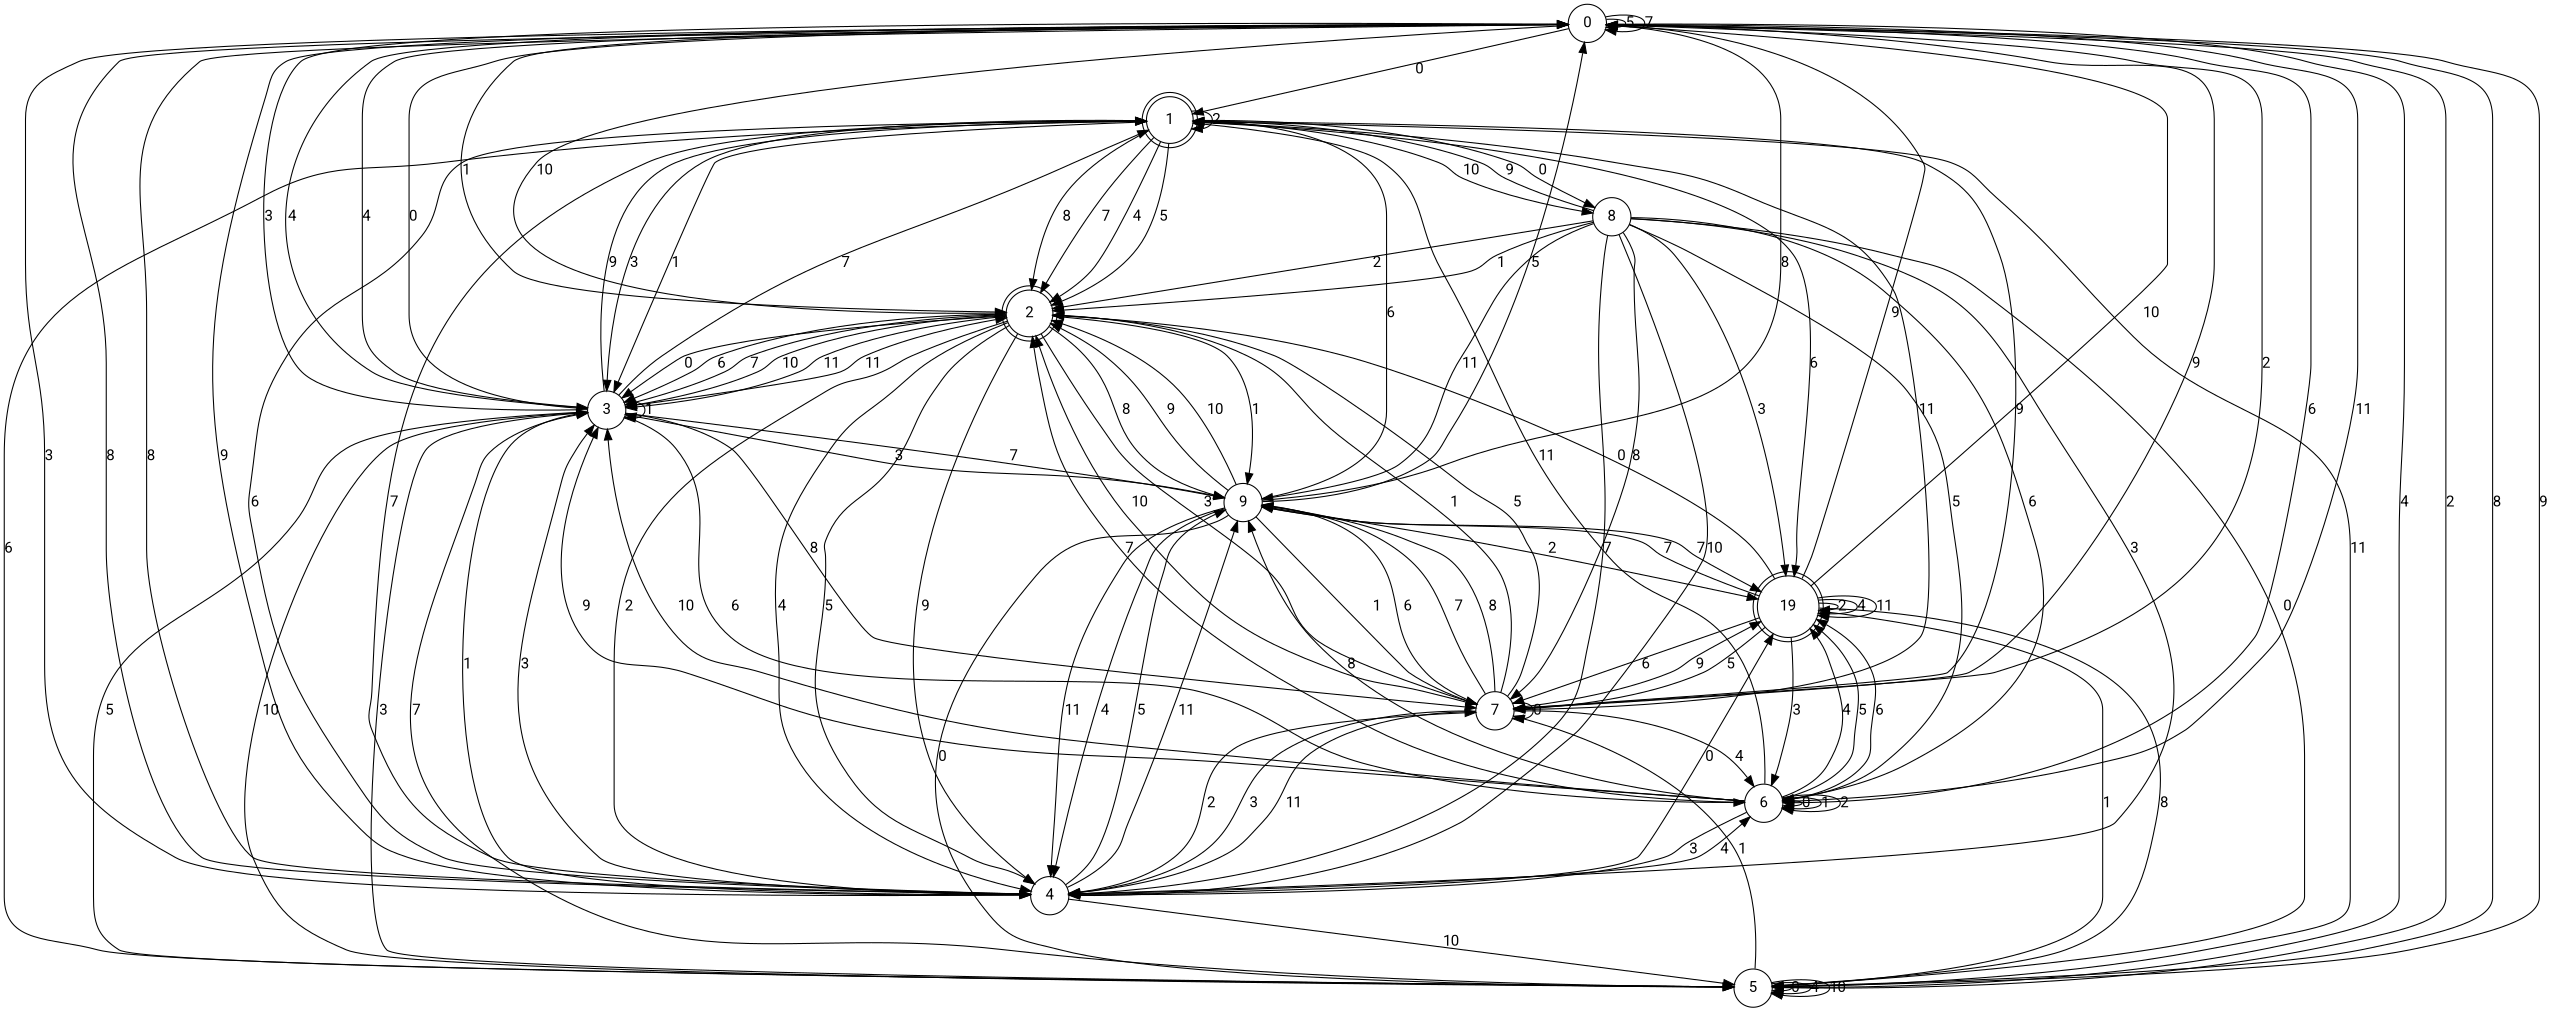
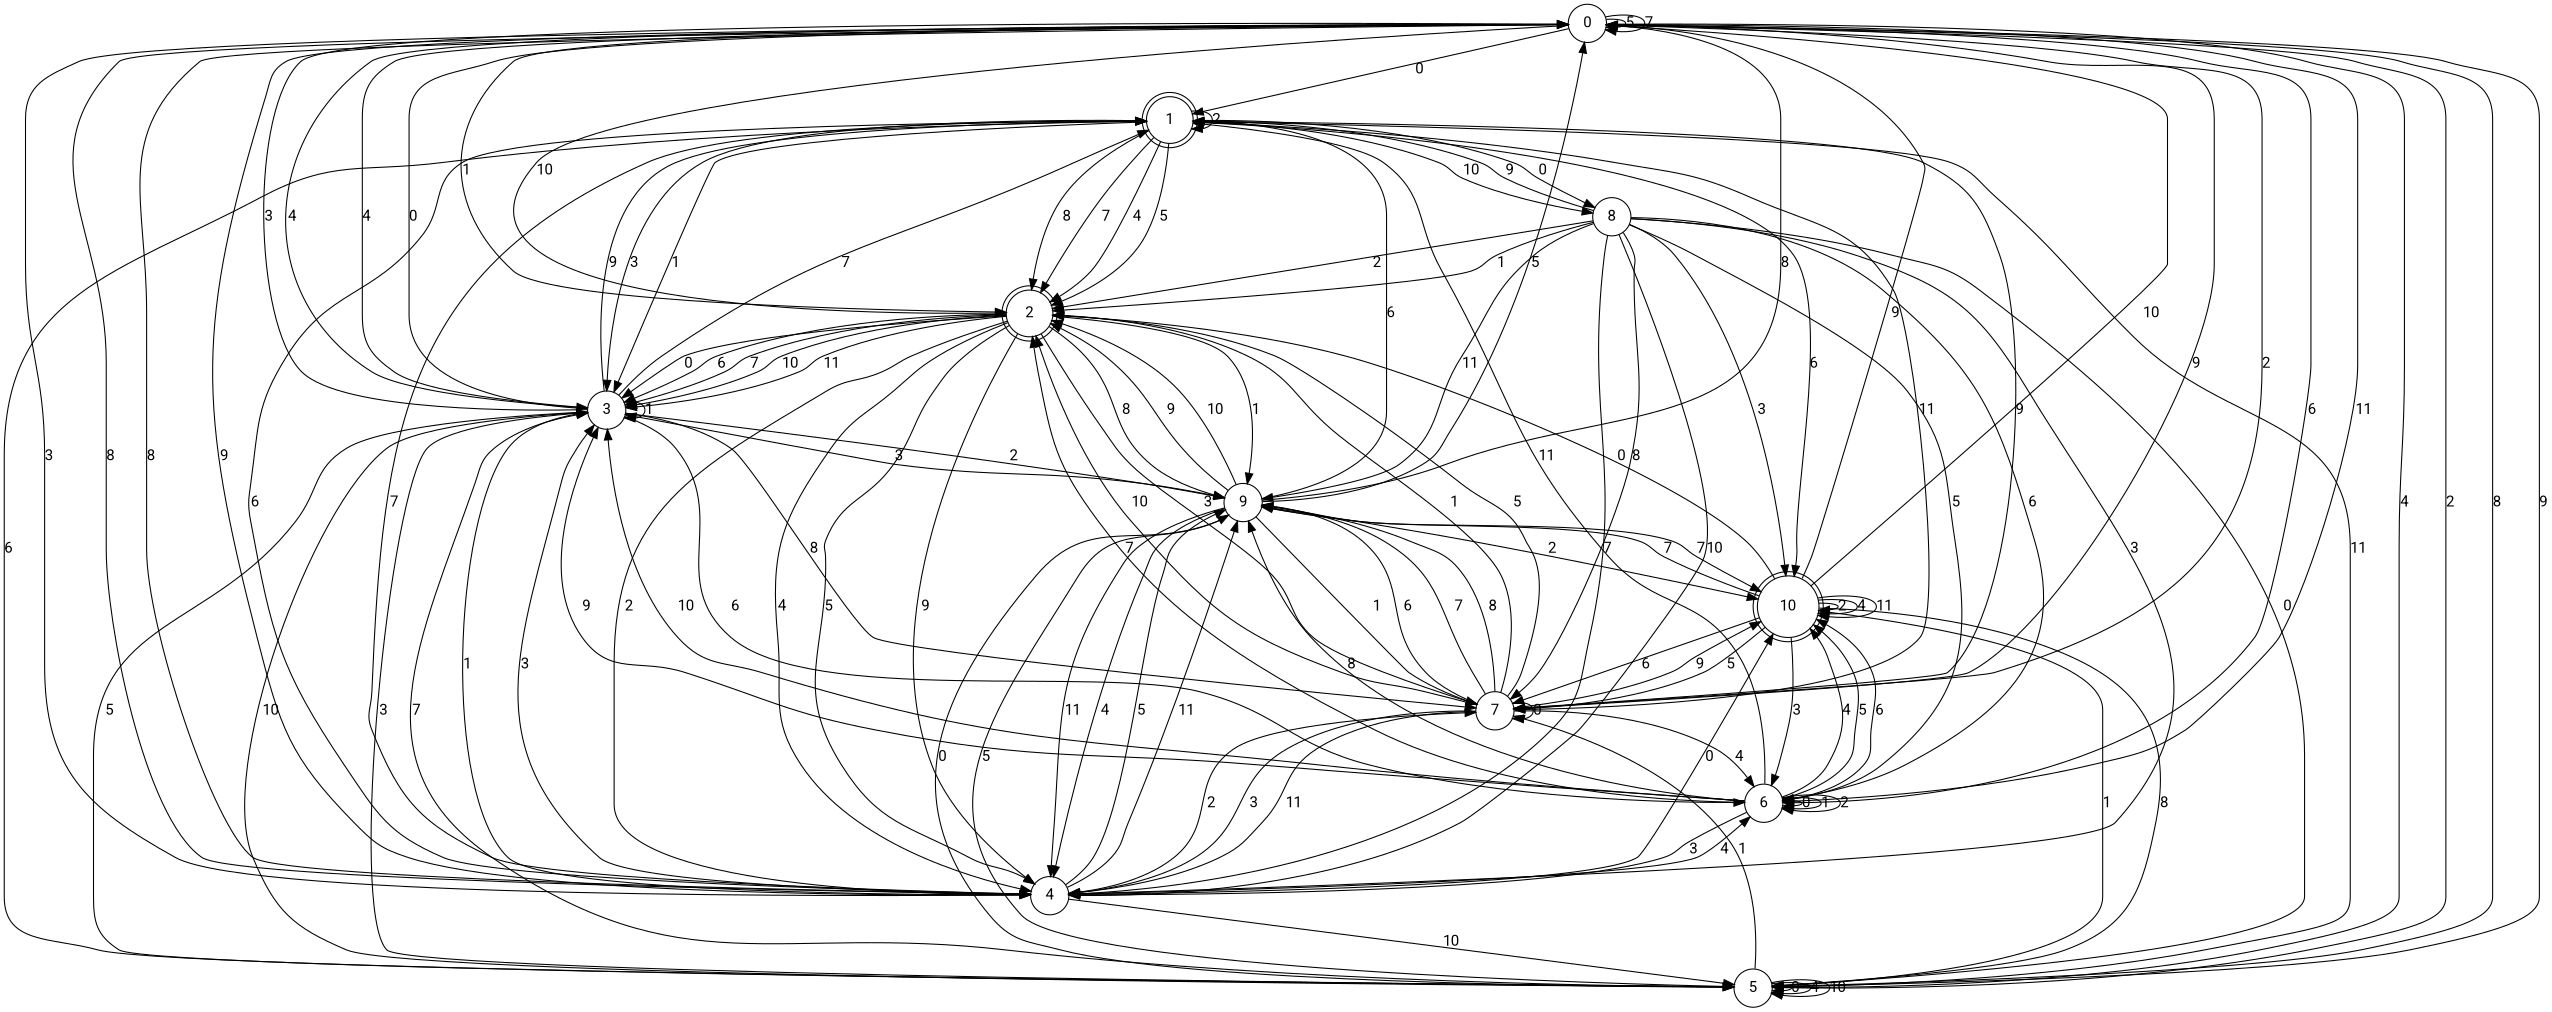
(815, 378) -> none
(1014, 456) -> (1014, 456)
(1788, 607) -> (1788, 607)
none -> (1109, 943)
